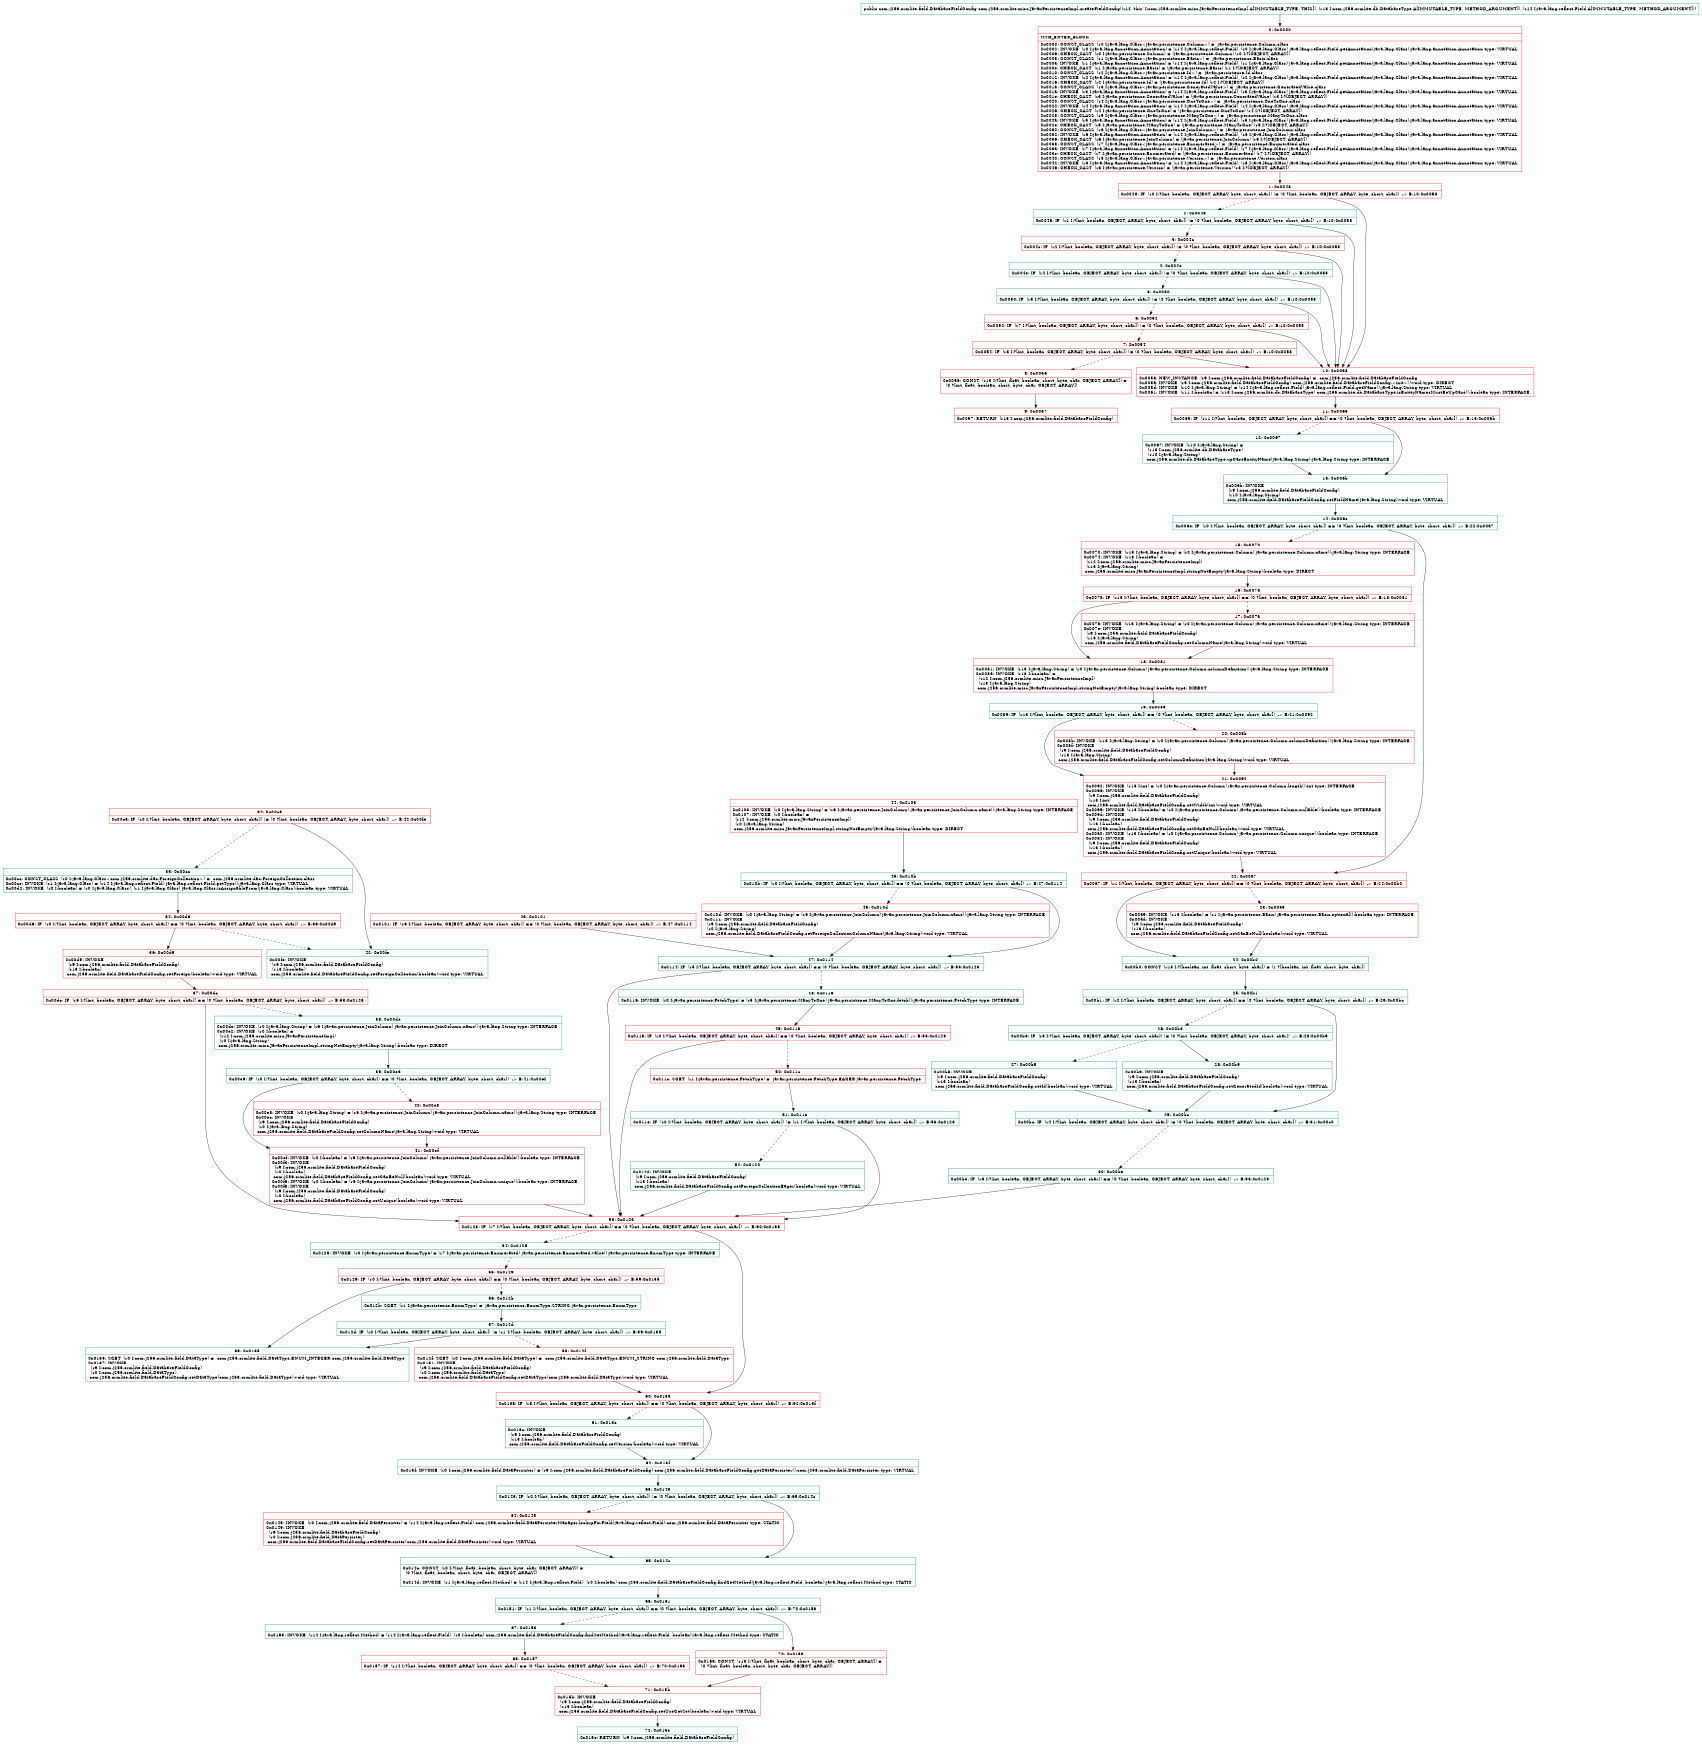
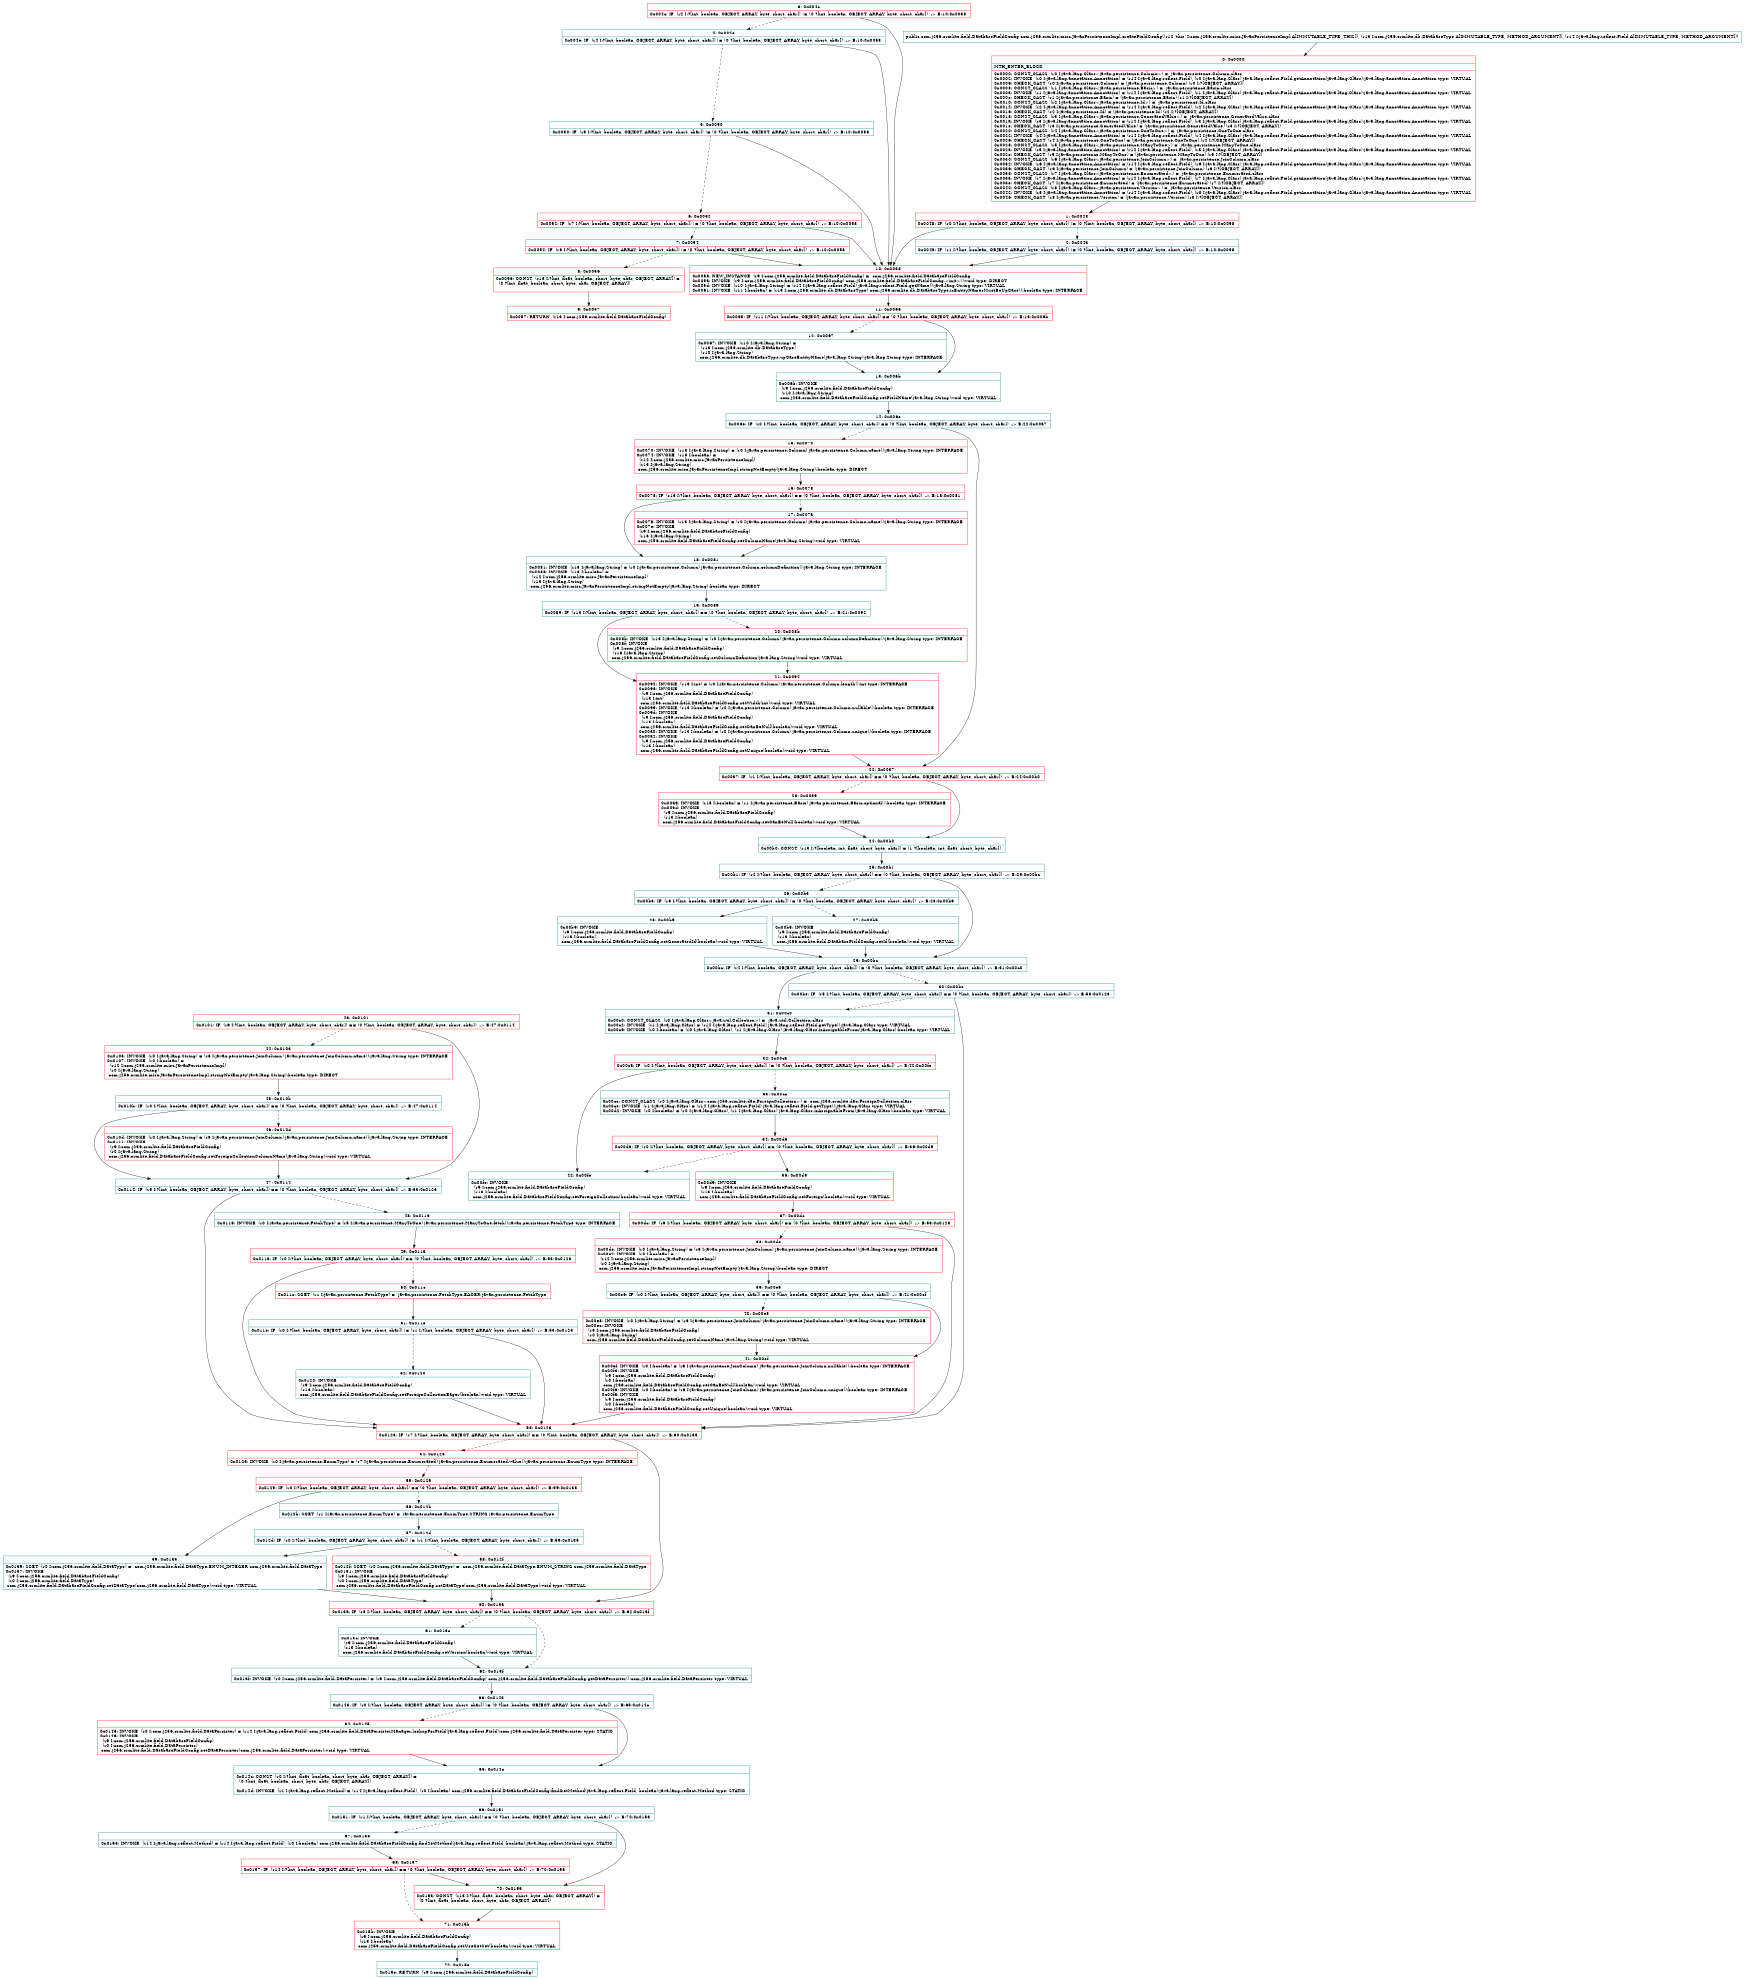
(1190, 229) -> none
(1153, 675) -> (706, 573)
none -> (780, 1022)
(388, 1033) -> (769, 1255)
none -> (328, 1036)
(515, 1250) -> (432, 1458)
(711, 1432) -> (545, 1640)
none -> (371, 1595)
none -> (448, 1879)
